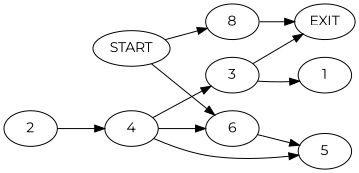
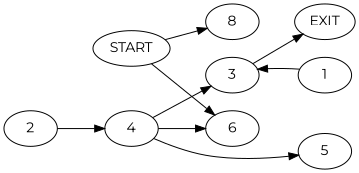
(272, 22) -> none
(274, 82) -> (284, 69)
(274, 139) -> none
